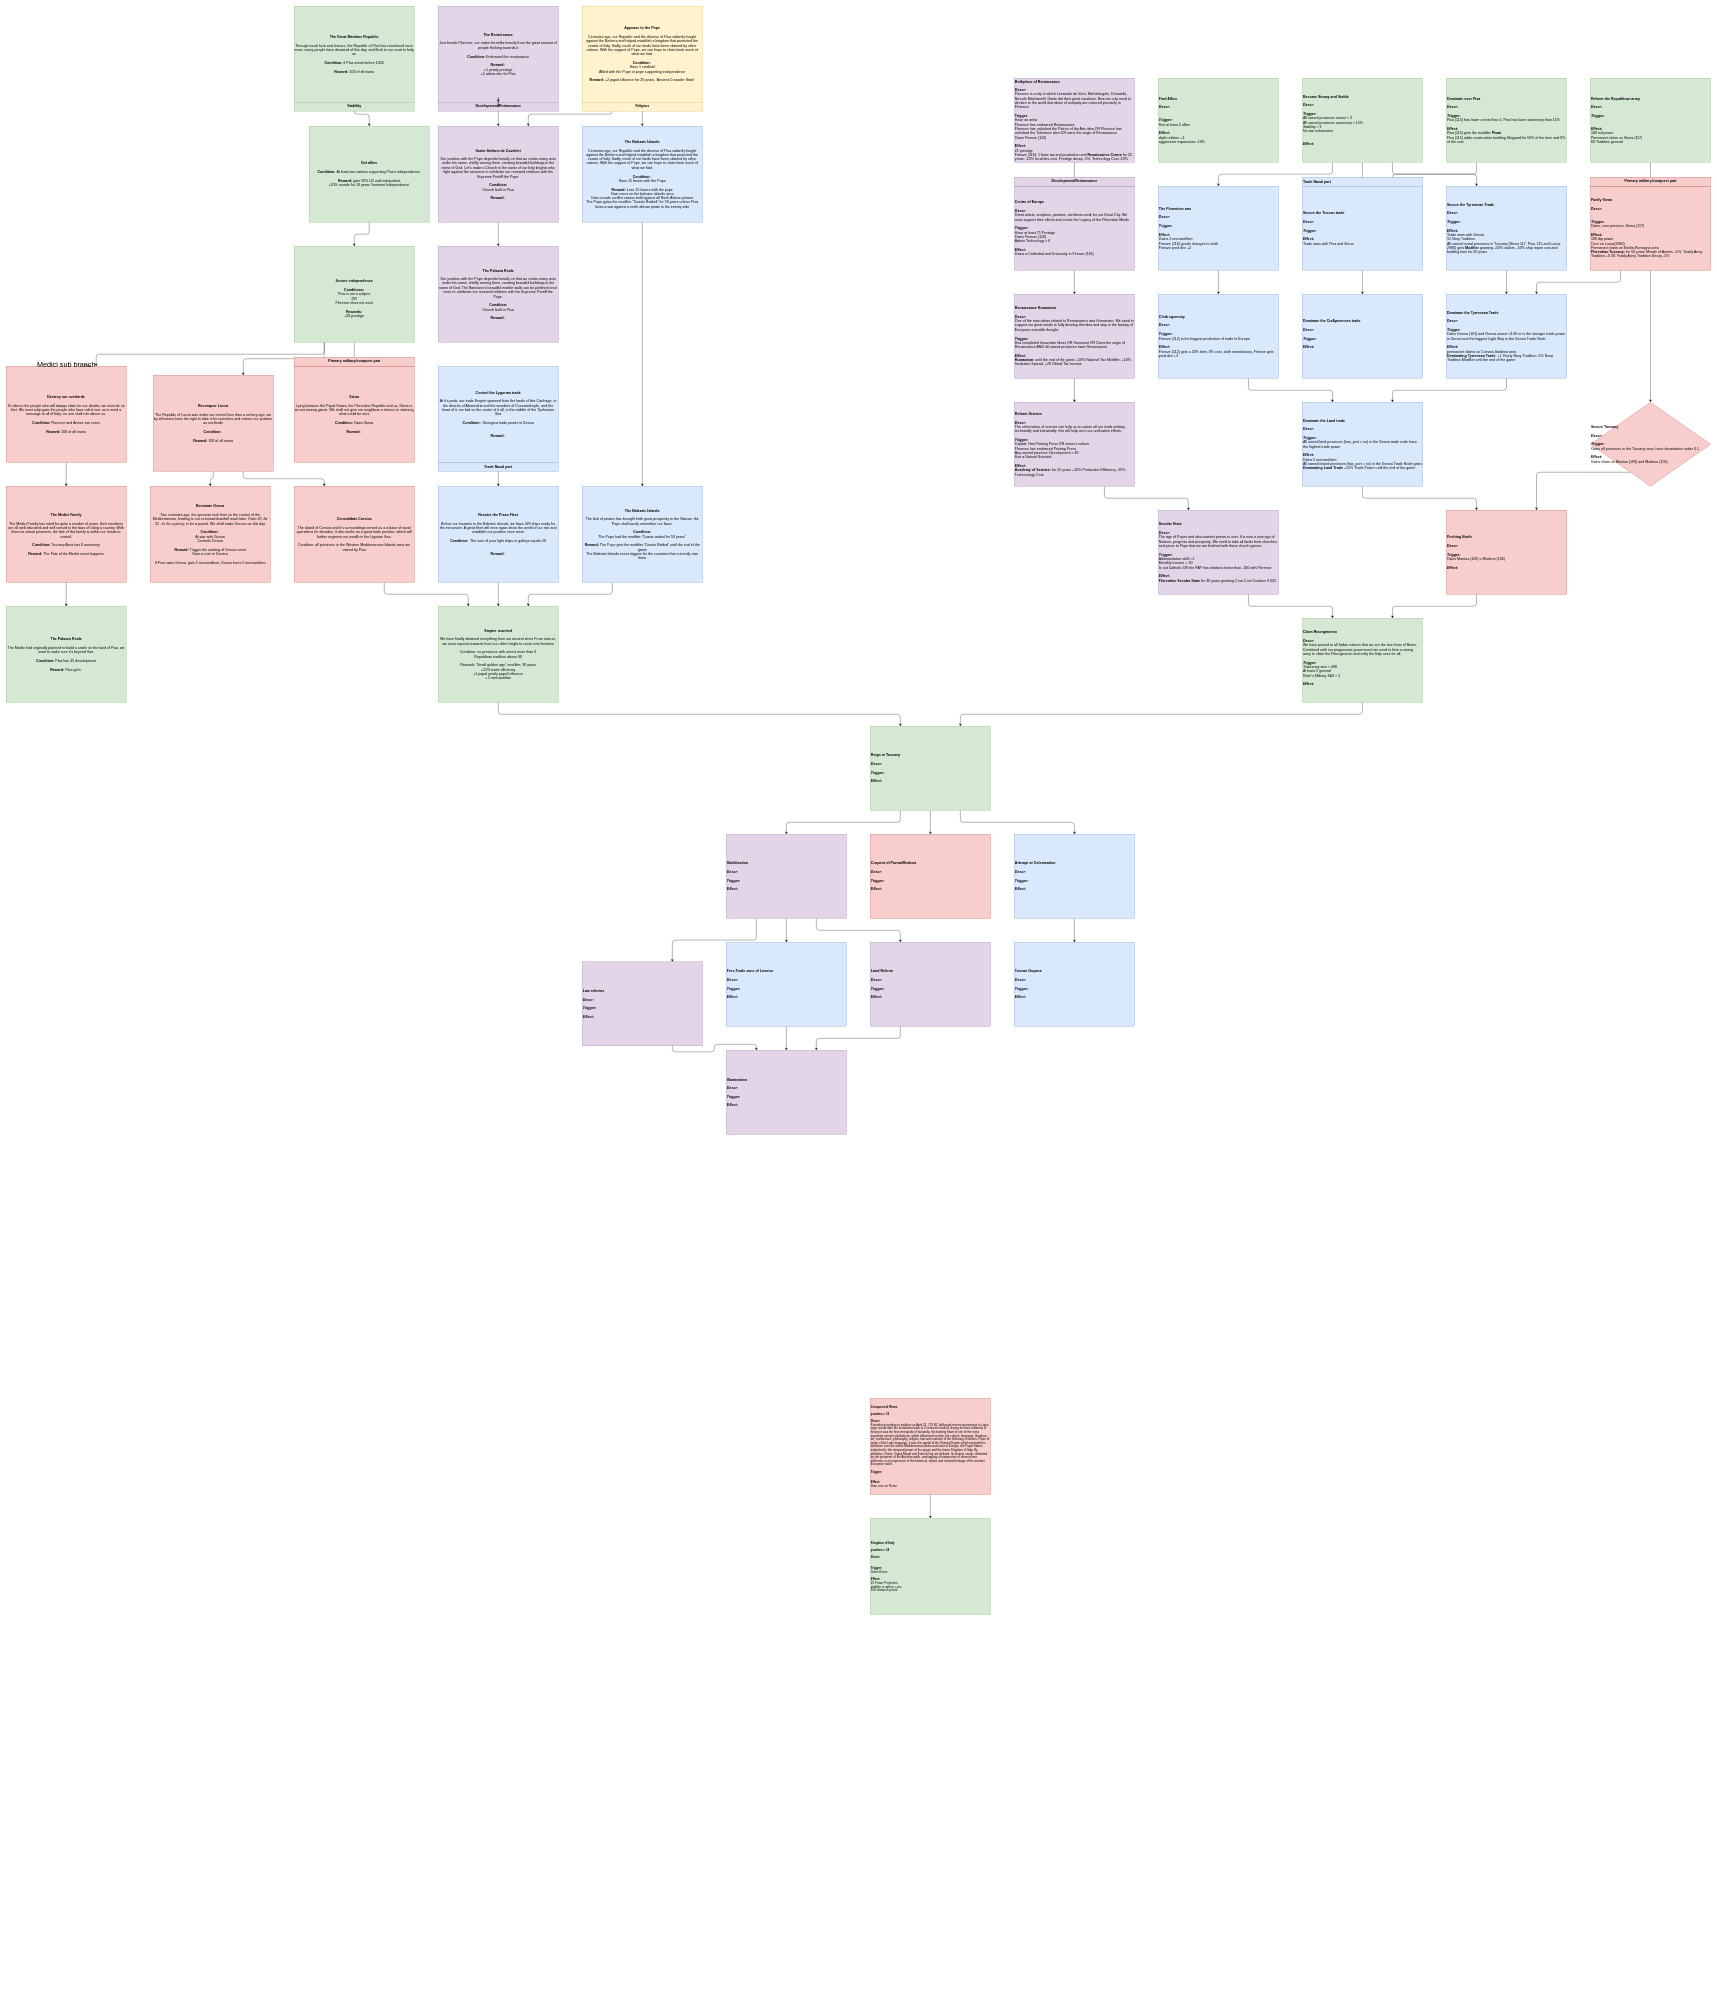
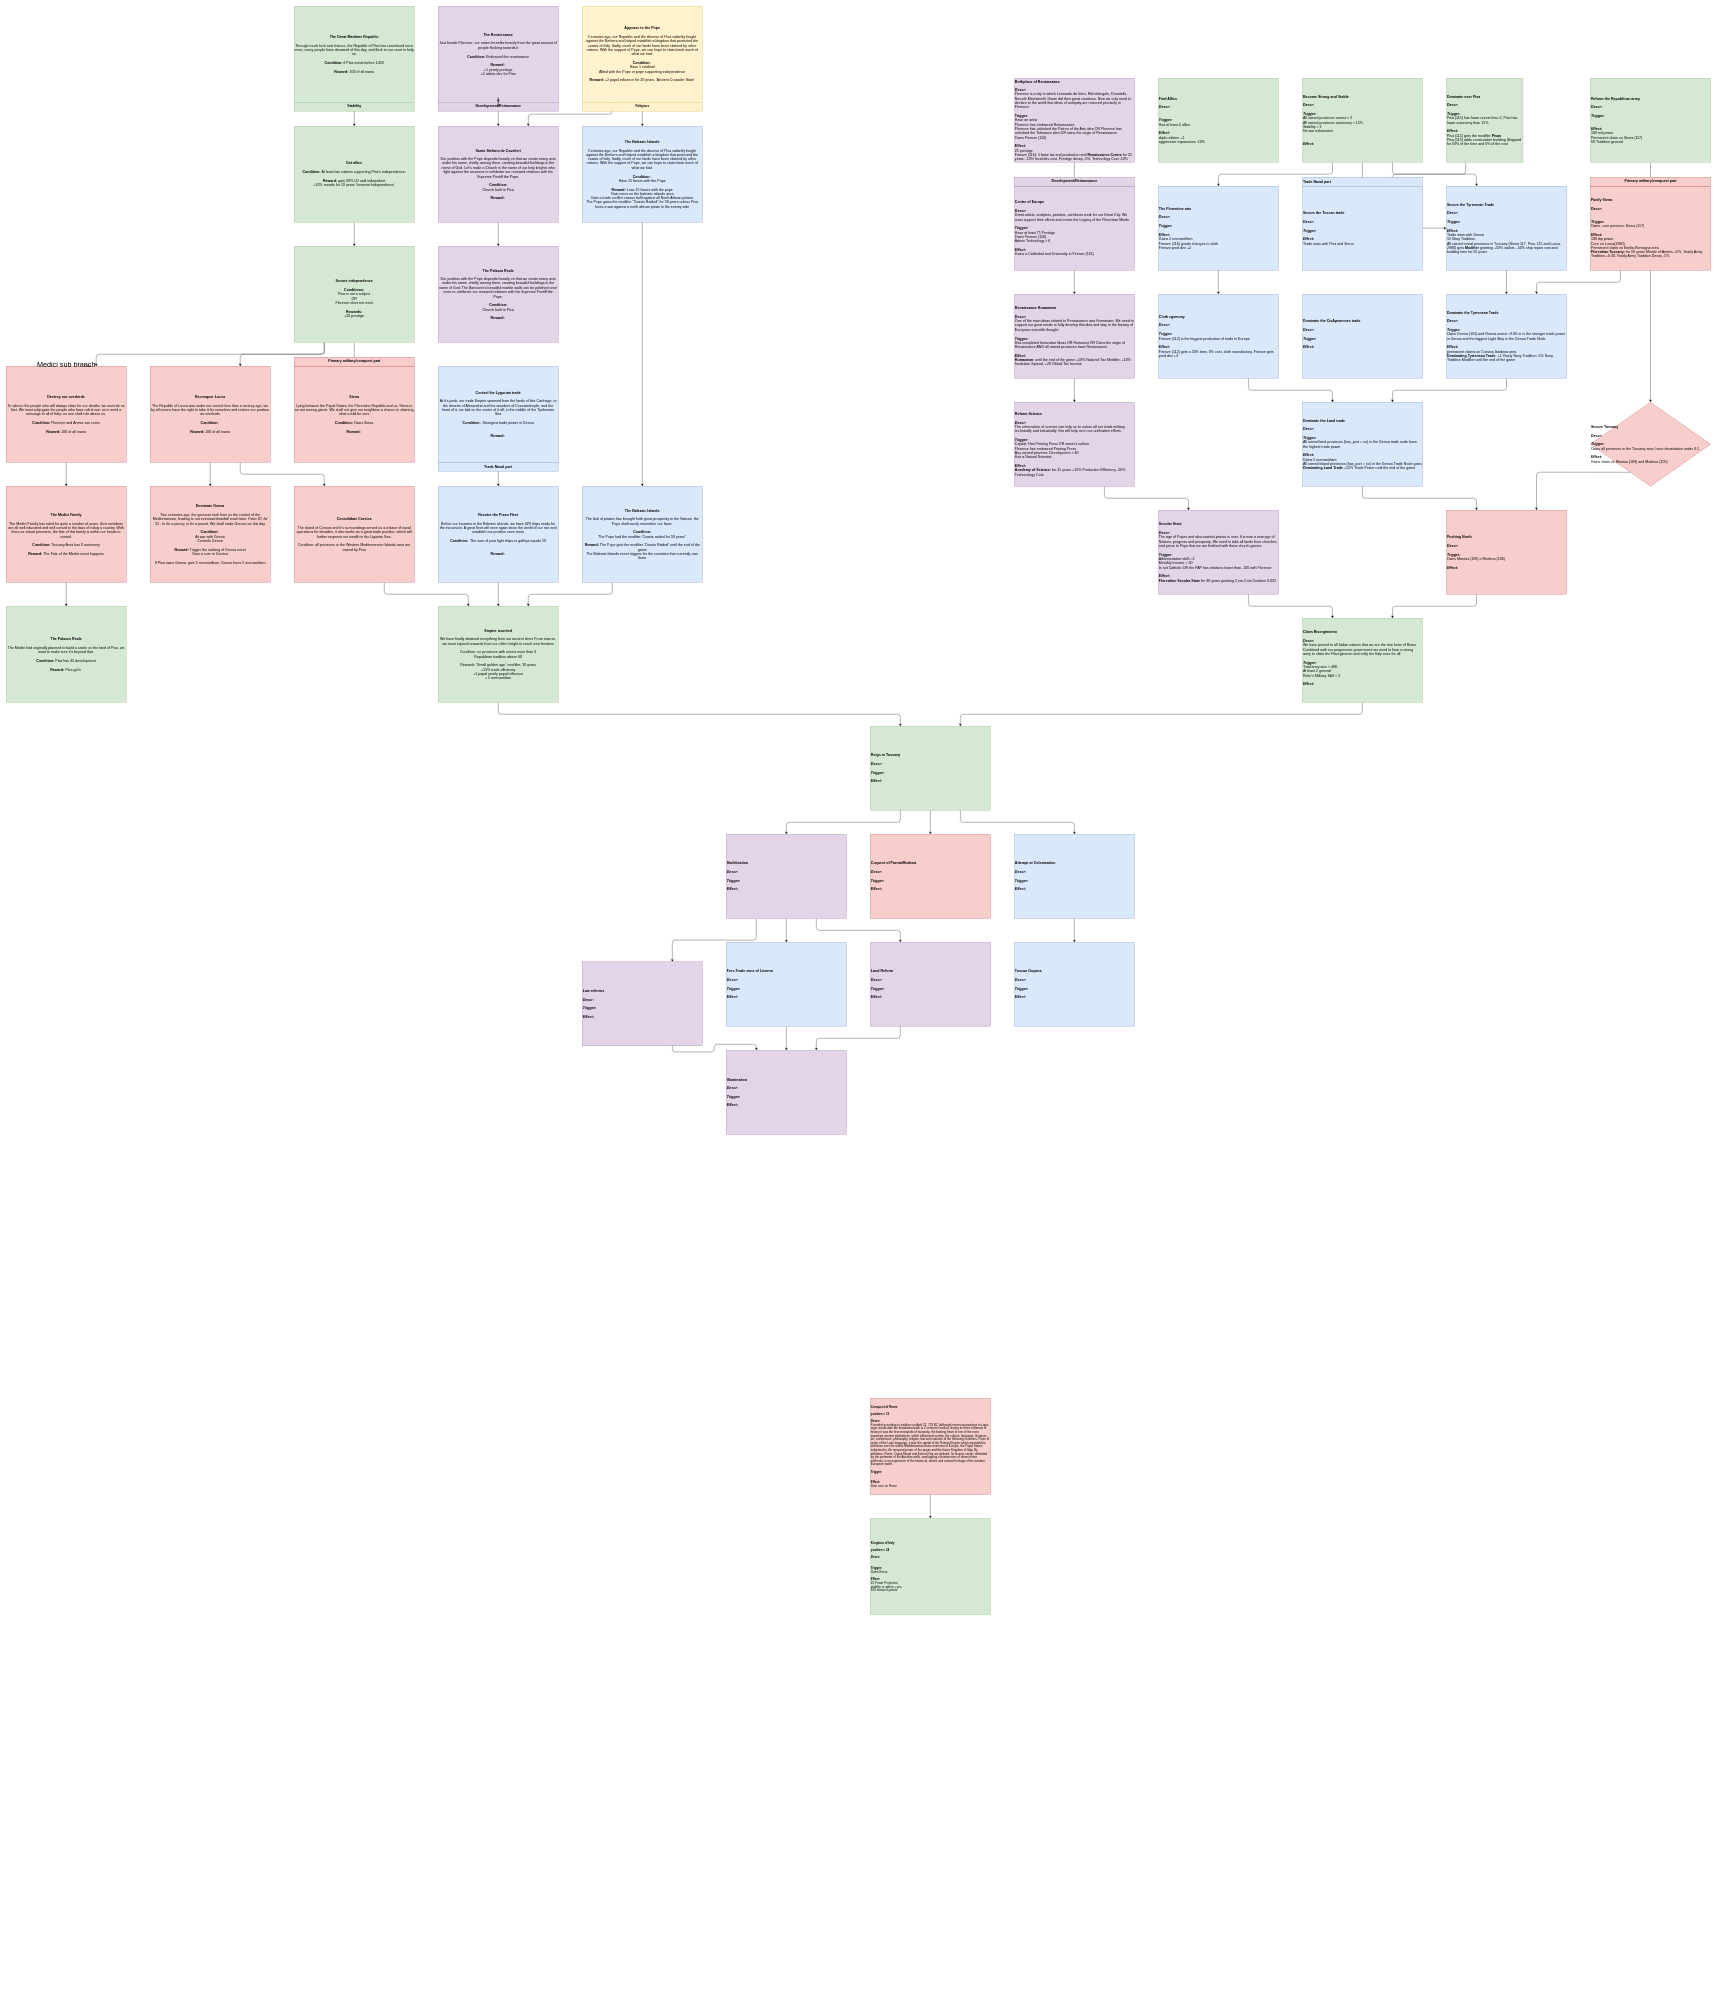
(1506, 120) -> (1484, 120)
(369, 174) -> (354, 174)
(1362, 291) -> (1443, 228)
(213, 423) -> (210, 414)
